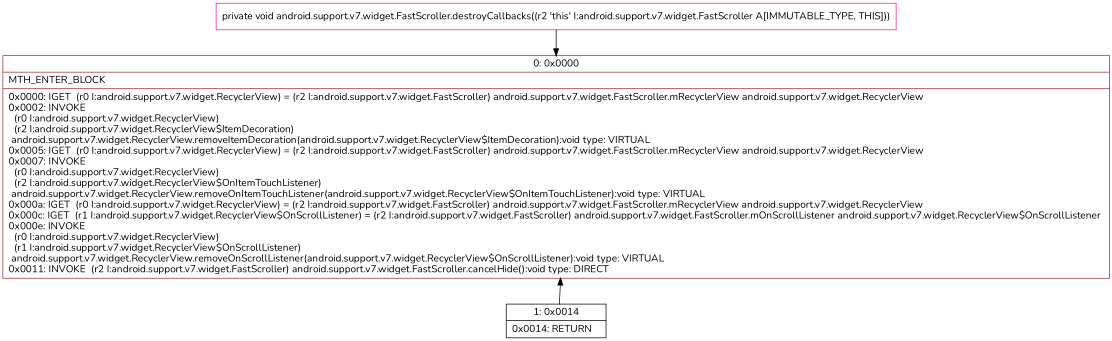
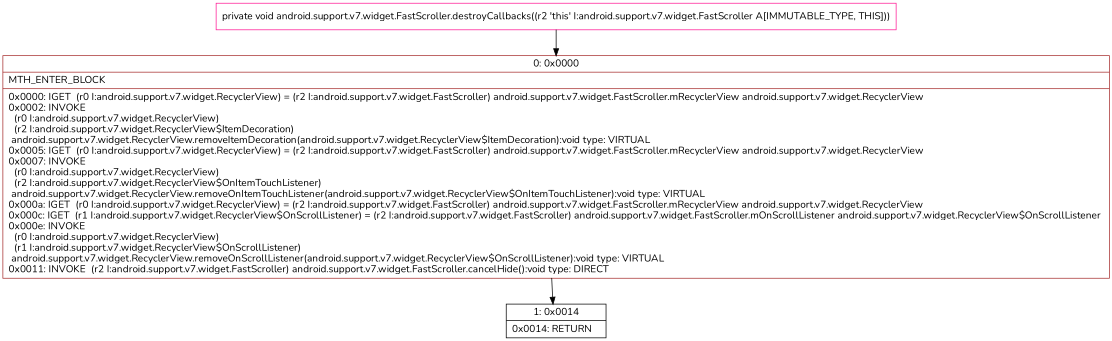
(560, 295) -> (552, 288)
